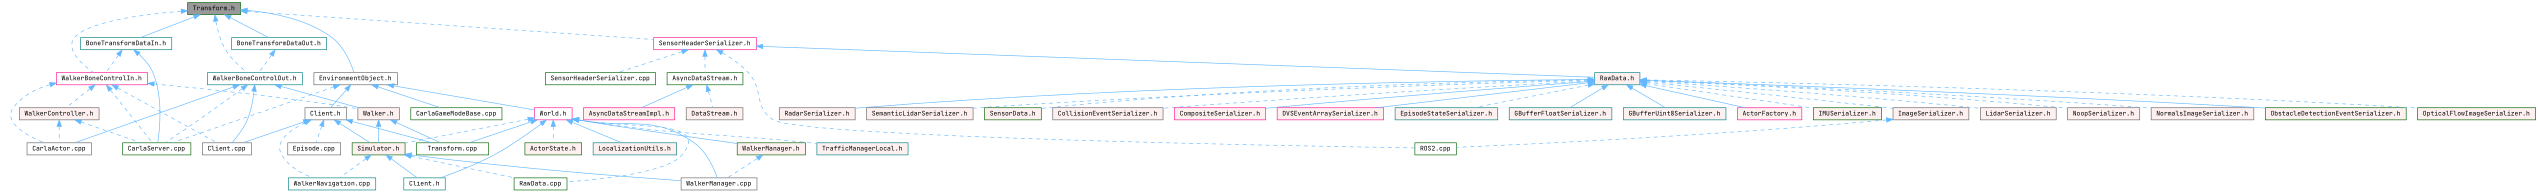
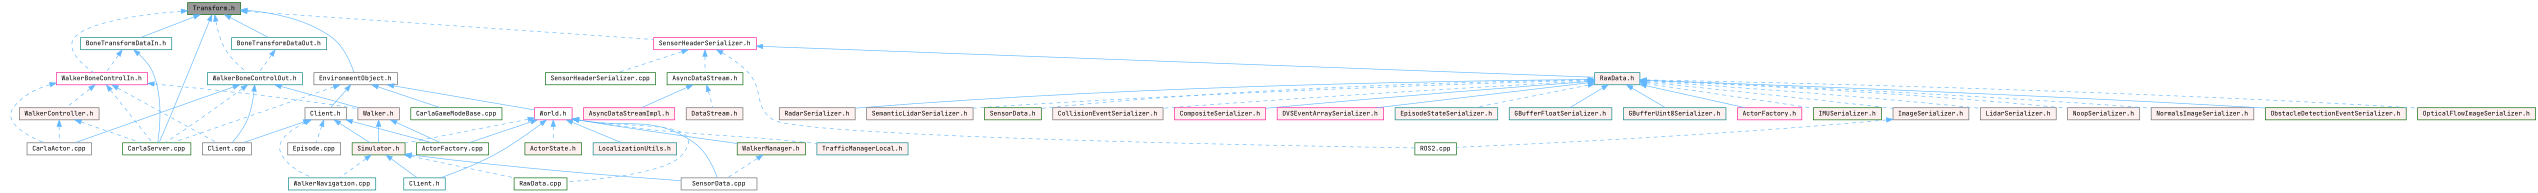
none -> (185, 82)
(453, 149) -> (453, 149)
(719, 184) -> (719, 184)
